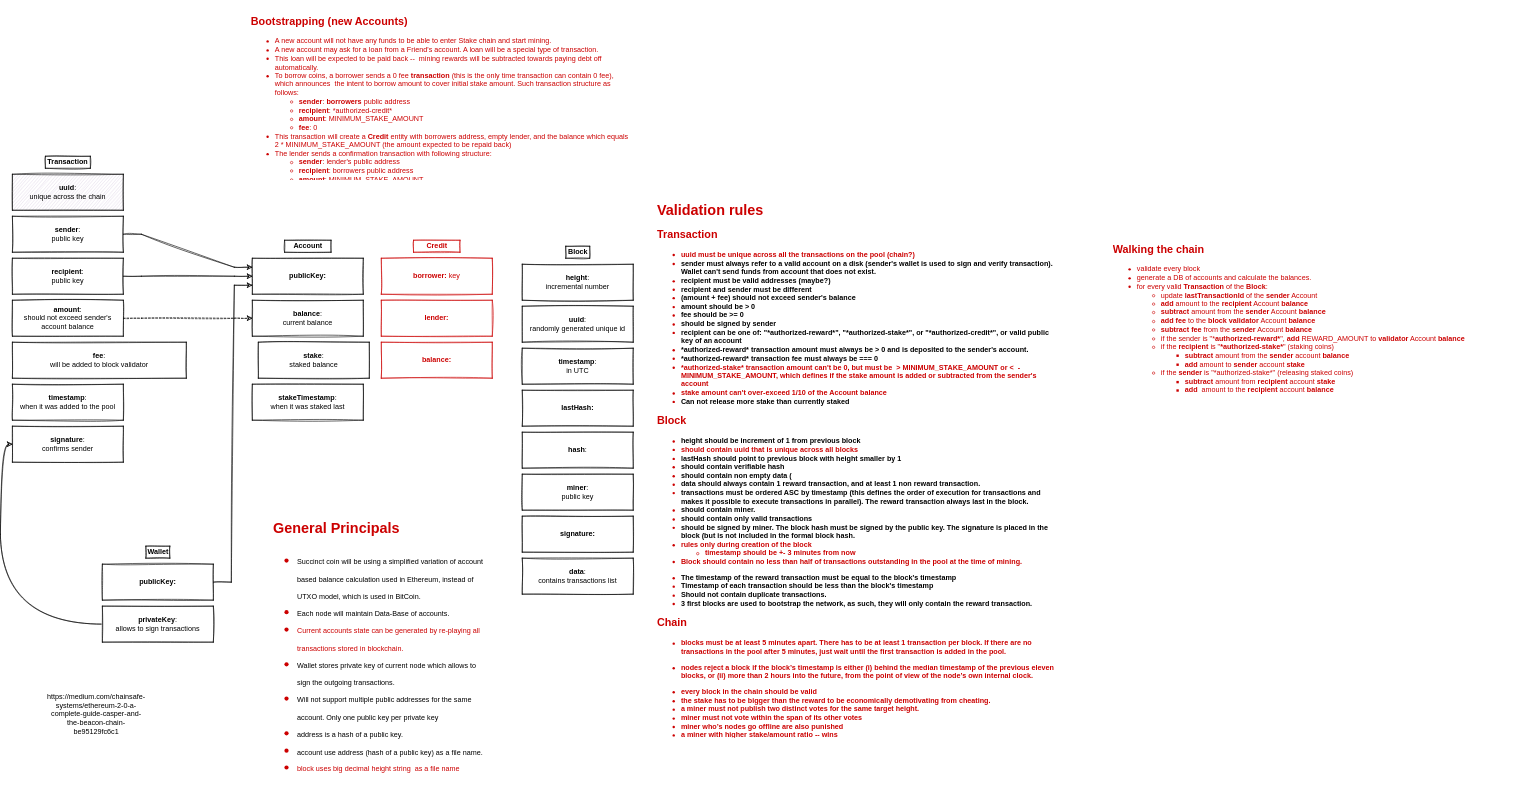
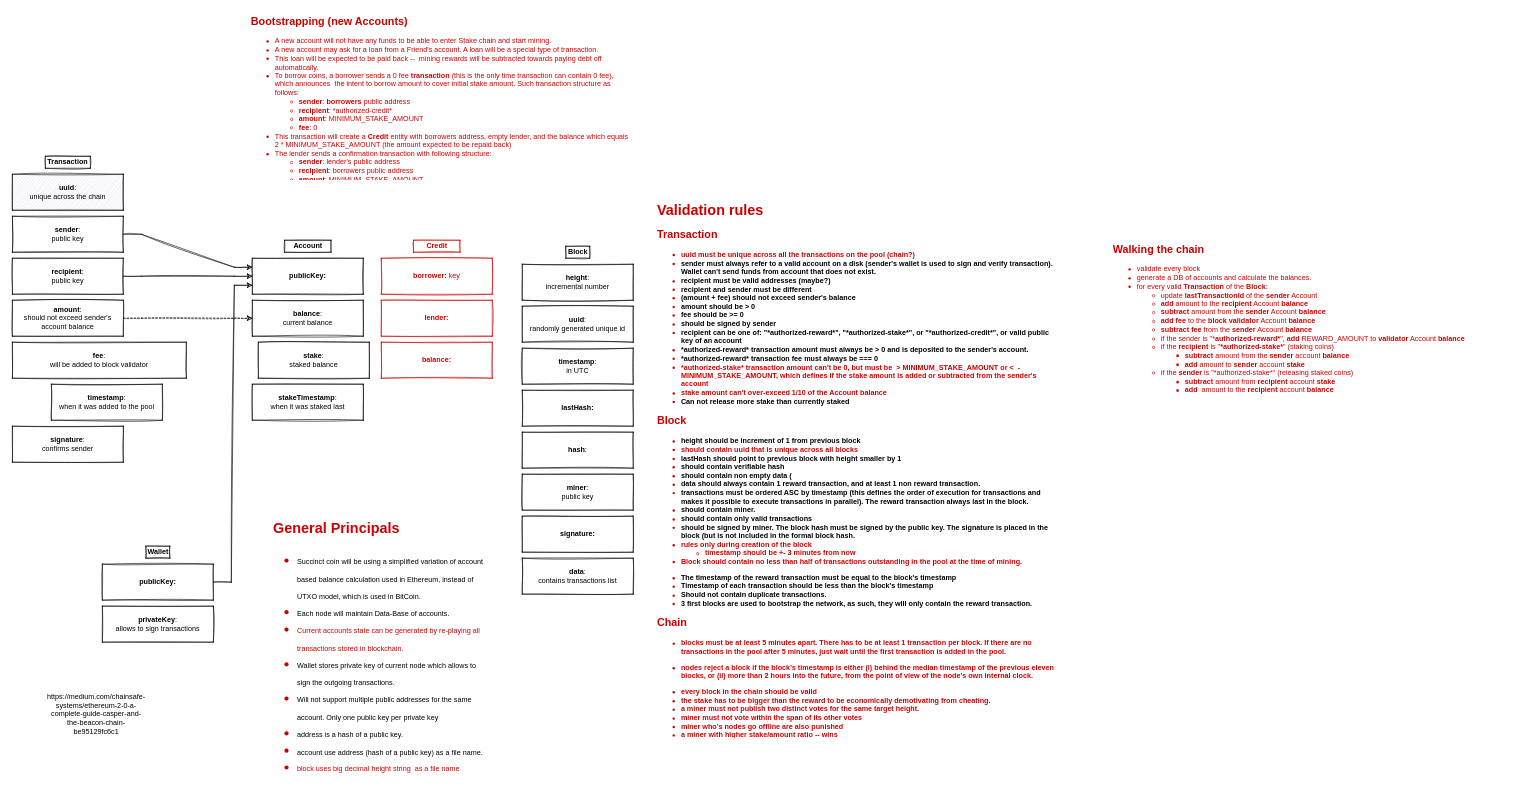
(68, 402) -> (107, 402)
(4, 566) -> none
